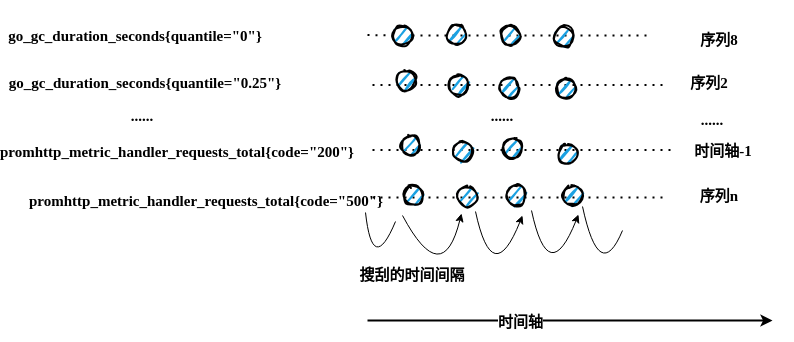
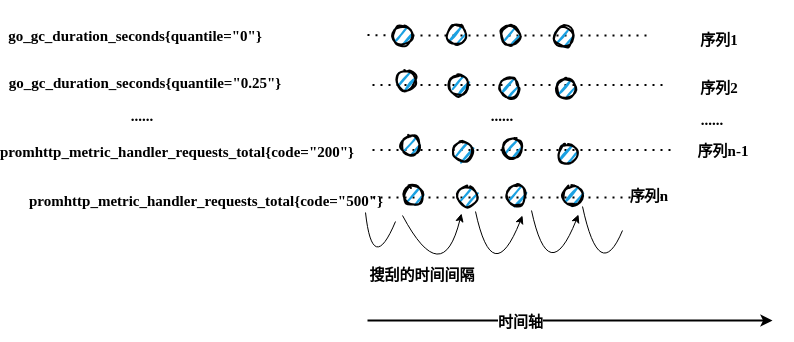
(720, 40) -> (720, 40)
(710, 83) -> (720, 88)
(724, 151) -> (724, 151)
(720, 196) -> (650, 196)
(413, 275) -> (423, 275)
